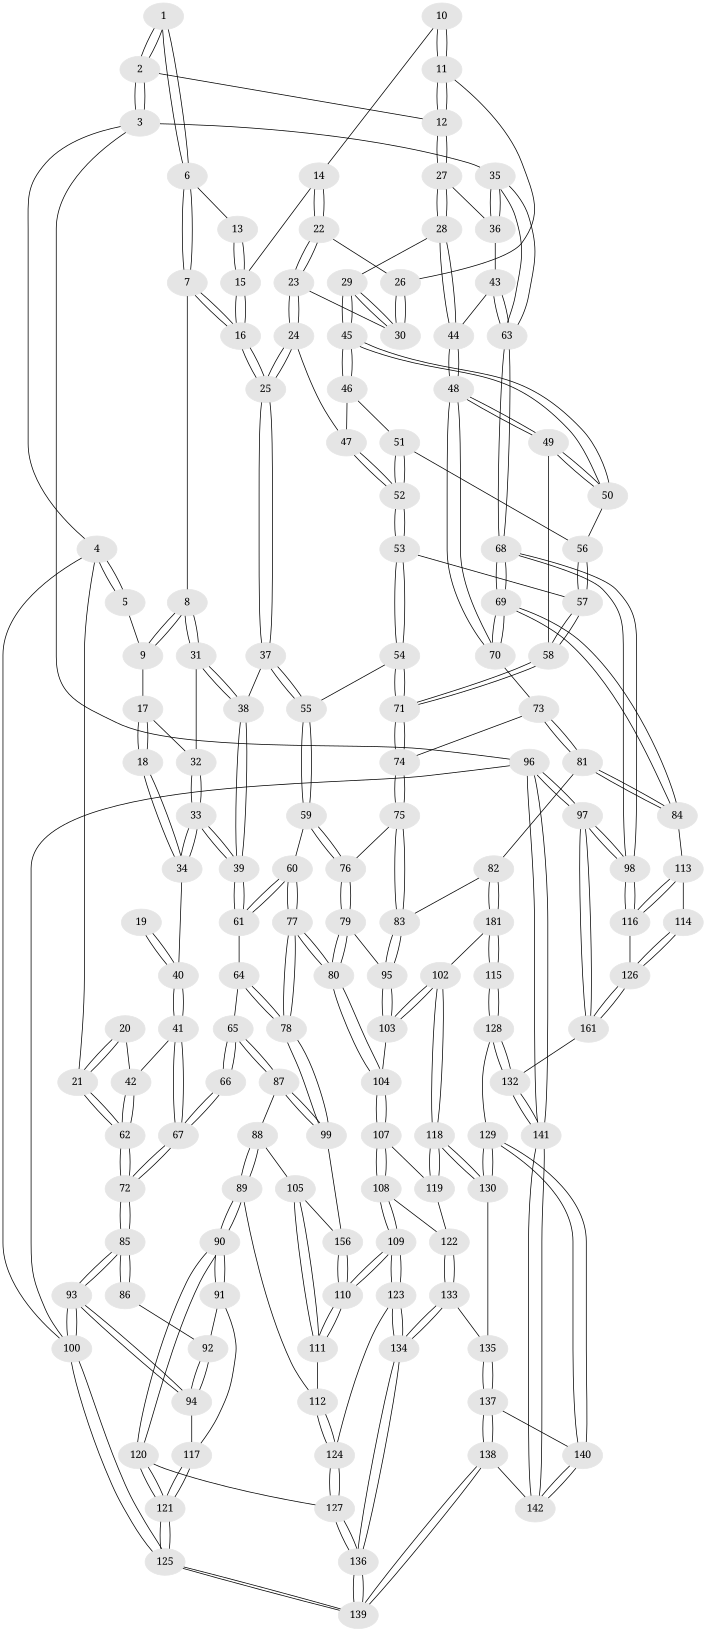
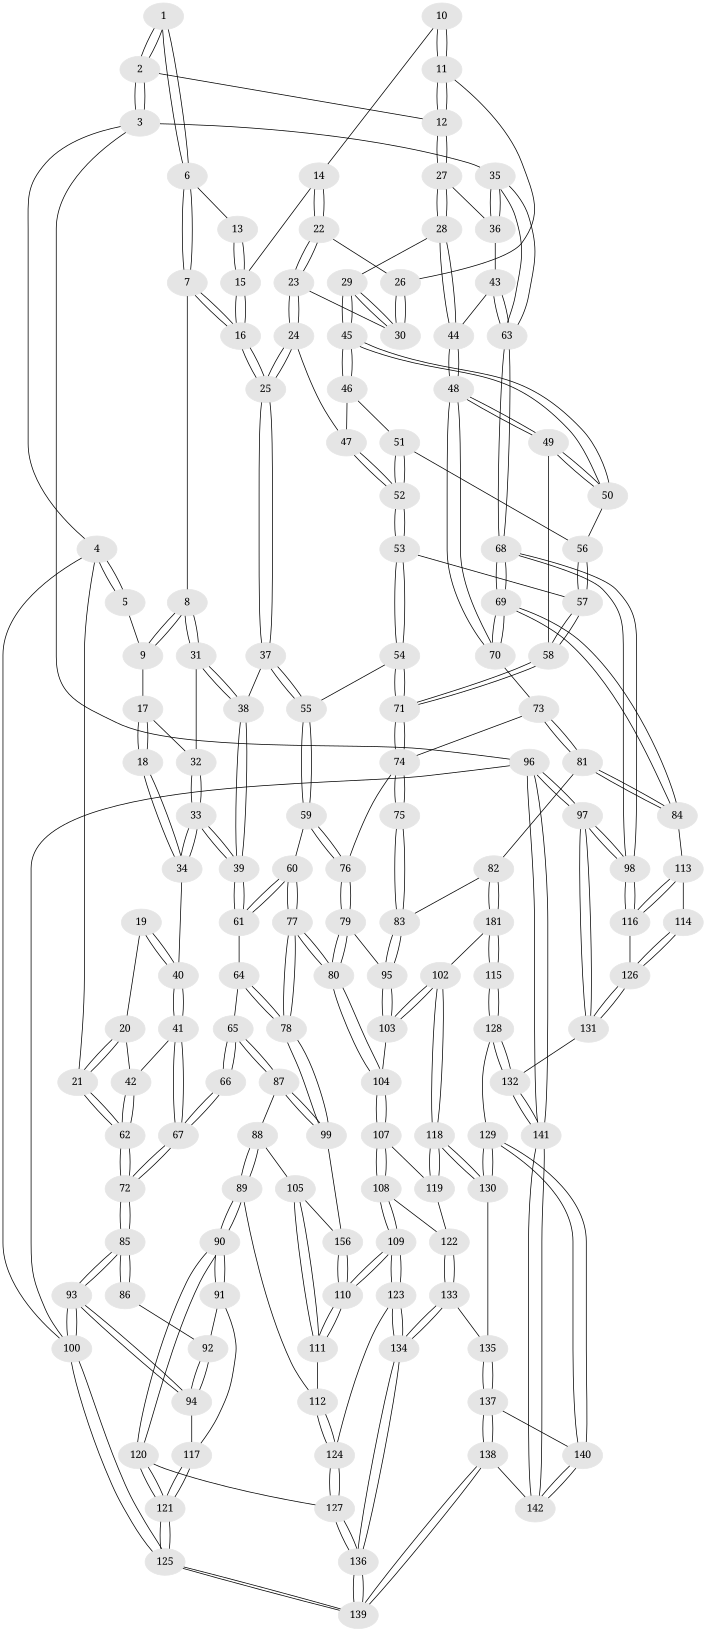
(373, 842) -> (367, 814)
none -> (133, 976)
(589, 1029) -> (589, 1029)
